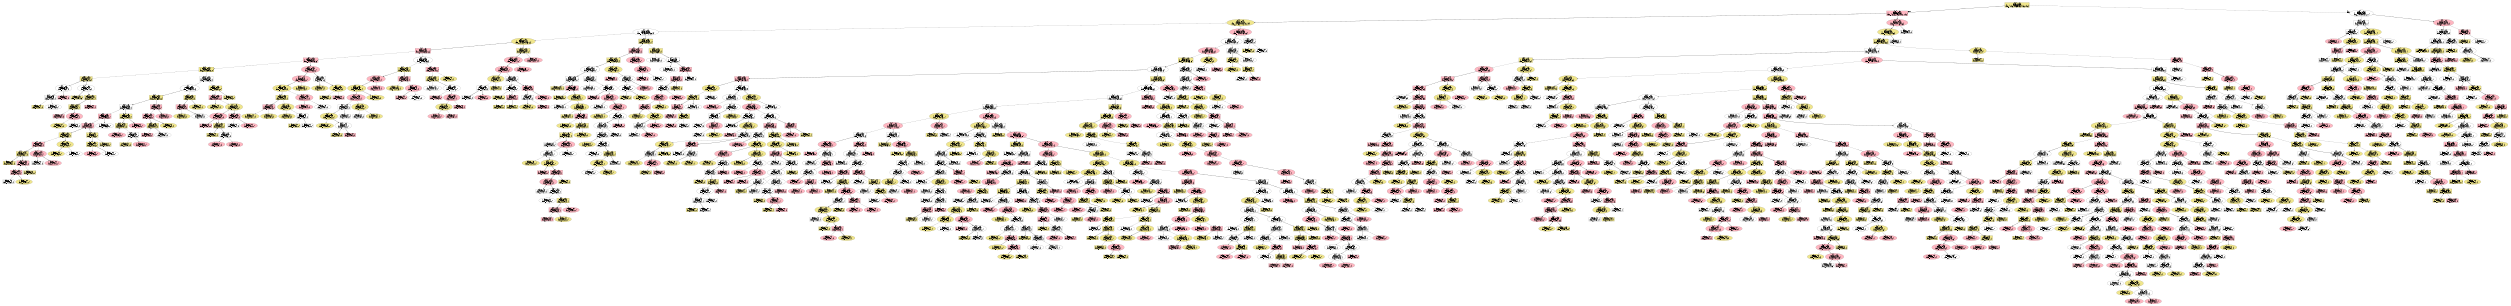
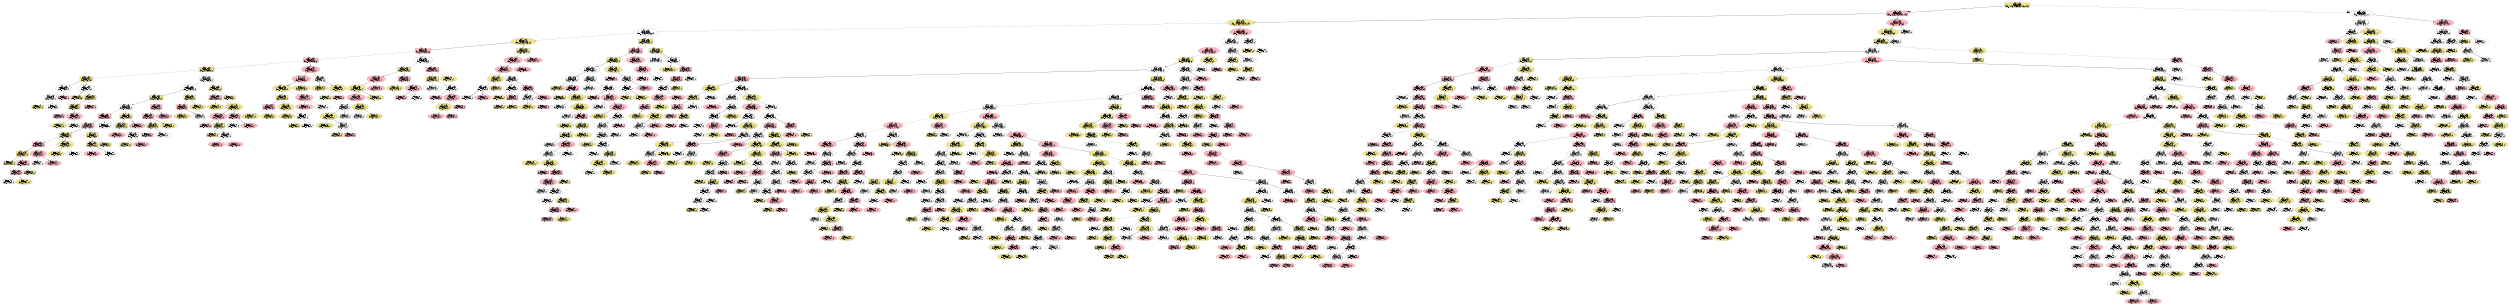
(669, 69) -> (669, 69)
(2410, 79) -> (2410, 79)
(567, 116) -> (567, 116)
(2324, 126) -> (2324, 126)
(998, 135) -> (998, 135)
(2468, 144) -> (2468, 144)
(1448, 163) -> none
(1041, 172) -> (1041, 172)
none -> (1007, 182)
(1955, 182) -> (1955, 182)
(1420, 210) -> none
(1748, 219) -> (1748, 219)
(1127, 238) -> (1127, 238)
(1284, 238) -> (1284, 238)
